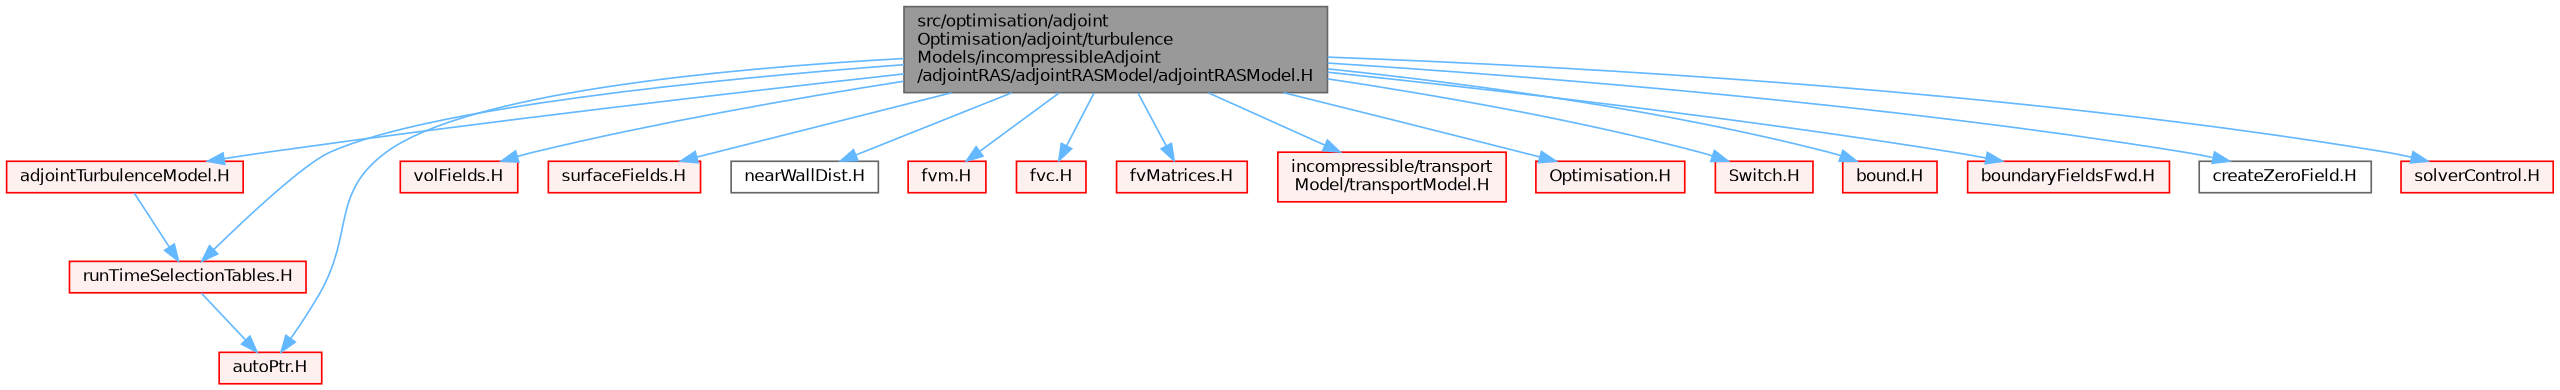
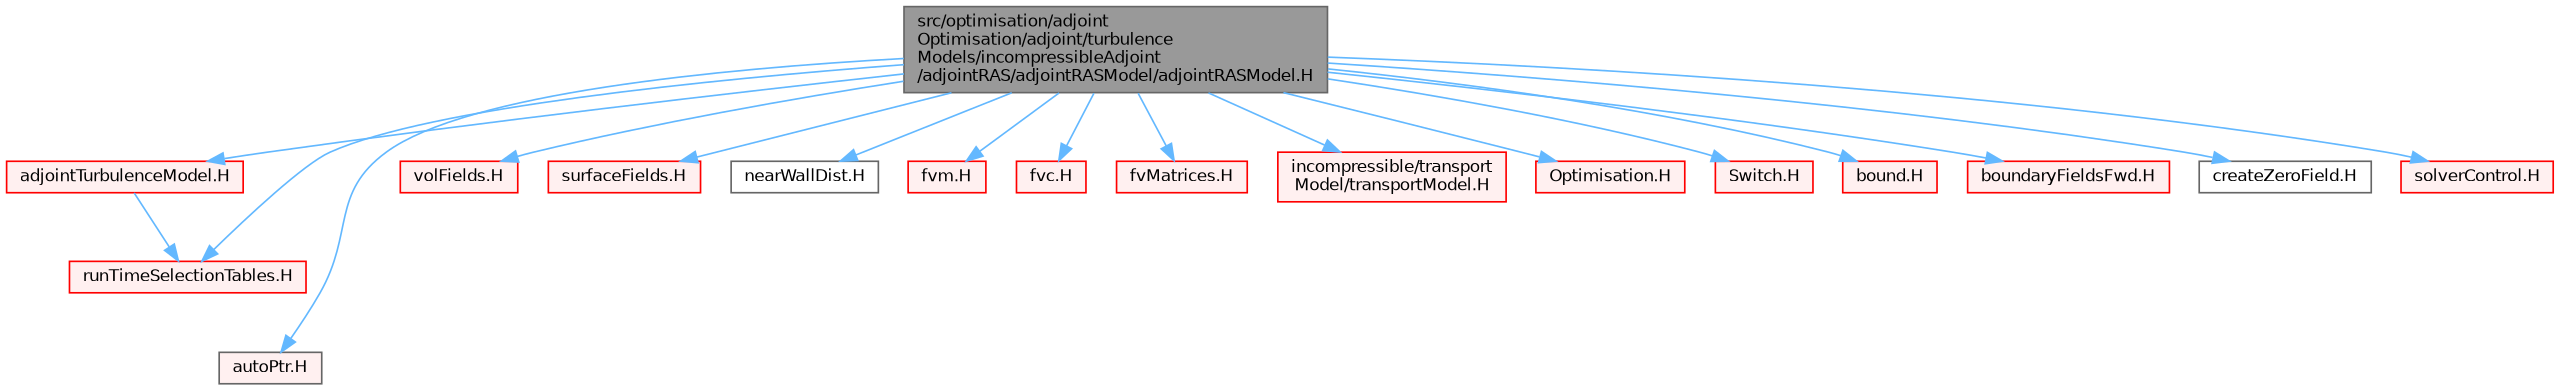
(223, 317) -> none
(270, 368) -> (270, 368)
